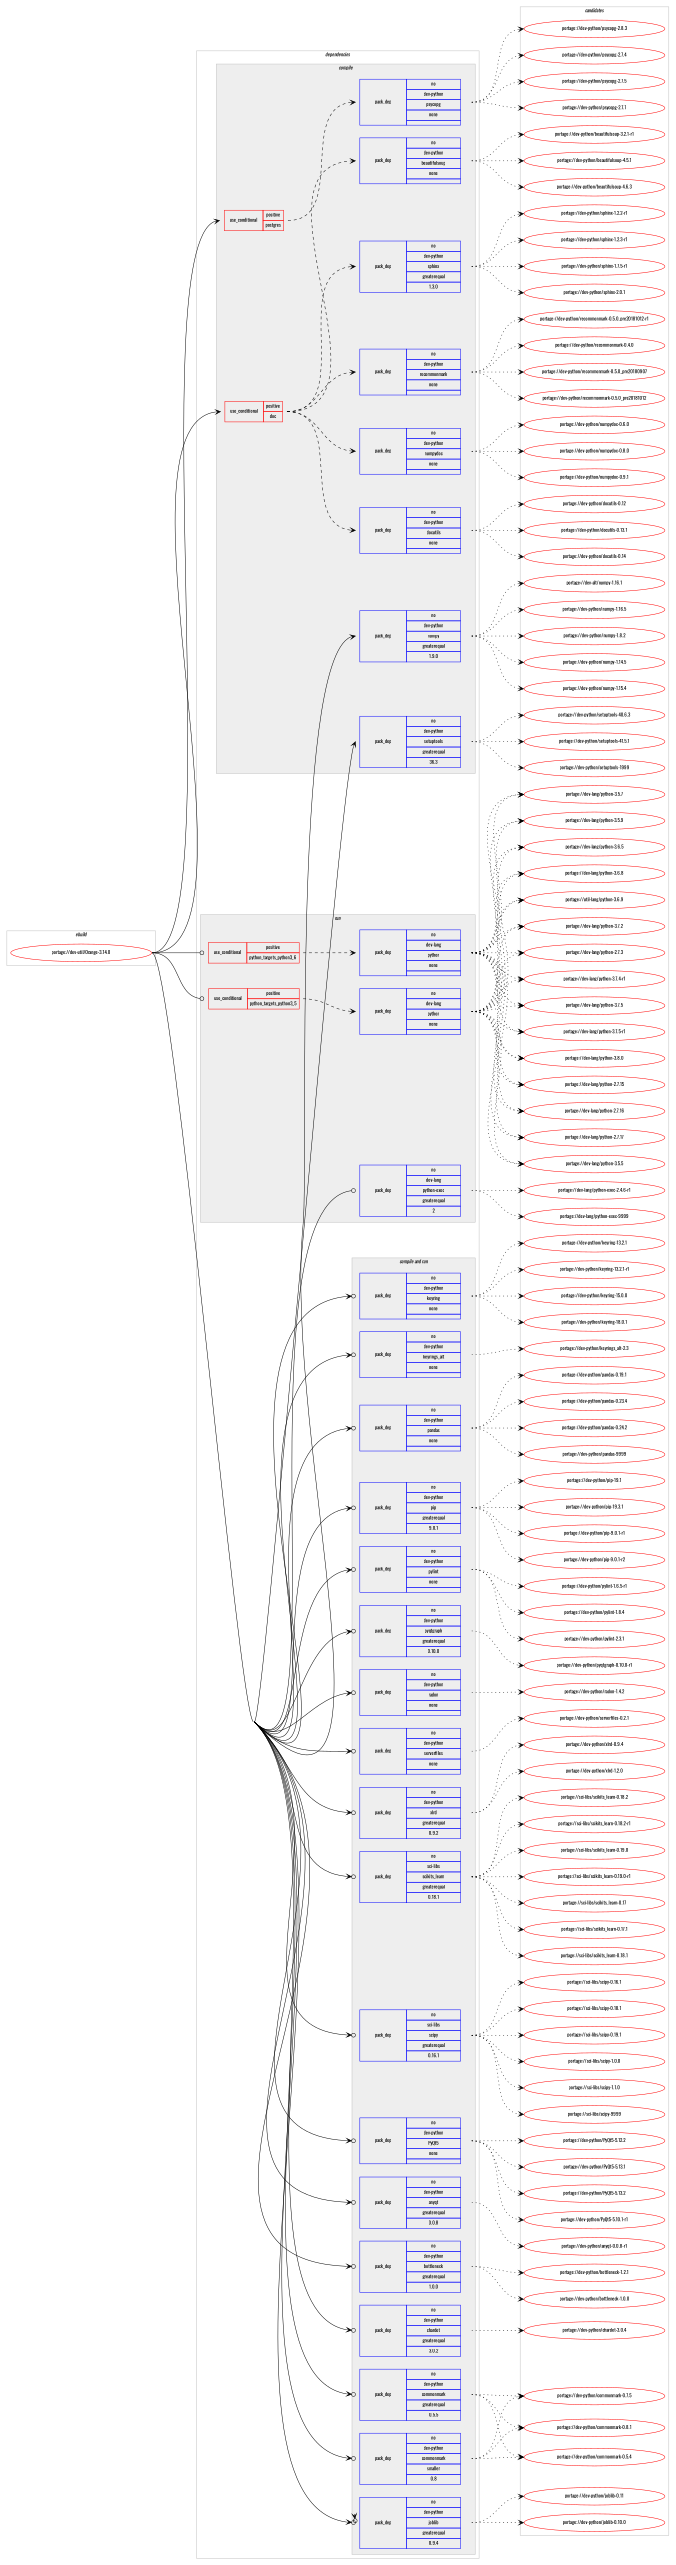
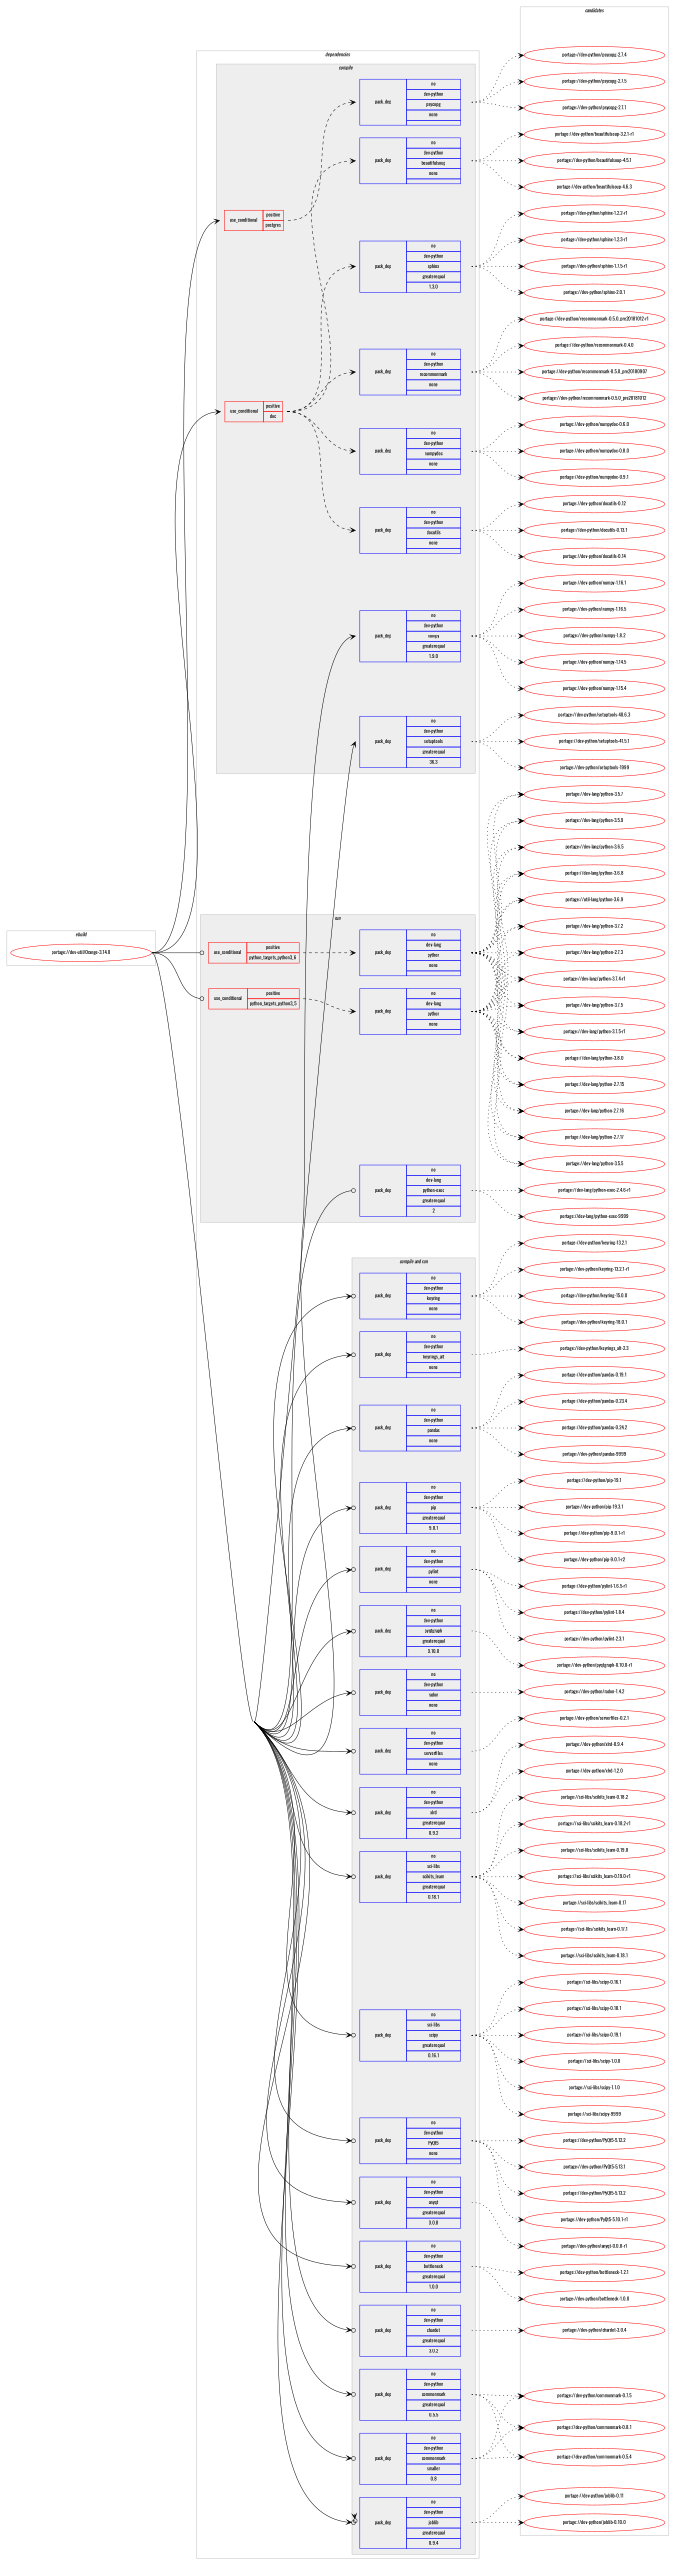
(594, 29) -> none
(594, 583) -> (594, 583)
